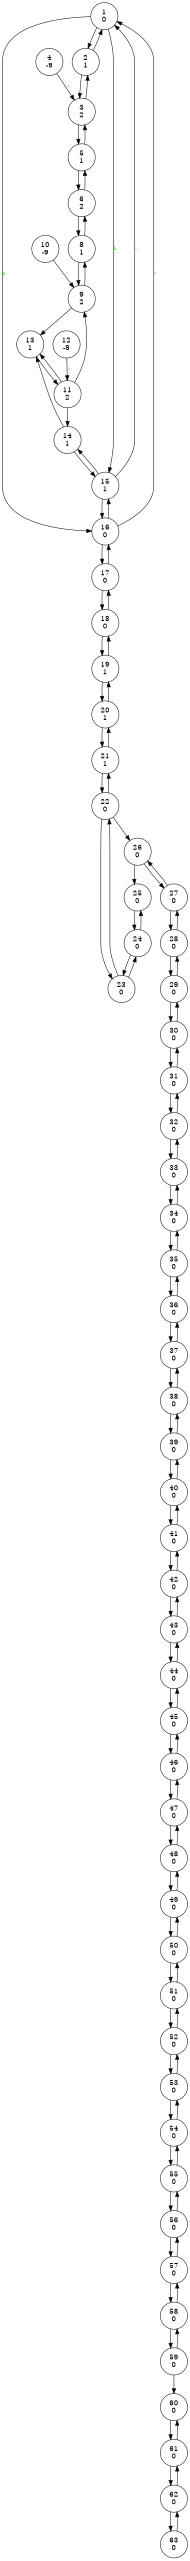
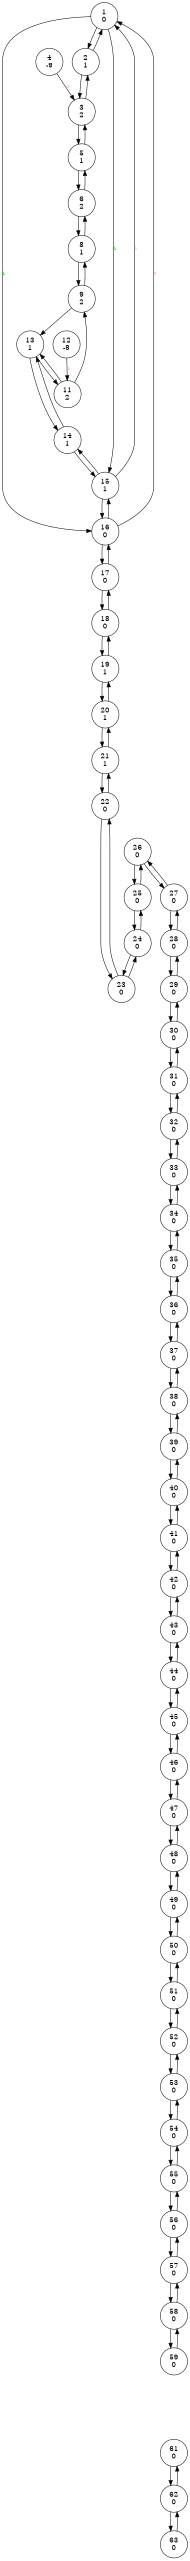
(45, 249) -> none
(68, 415) -> (39, 393)
(120, 827) -> (141, 877)
(174, 2407) -> none
